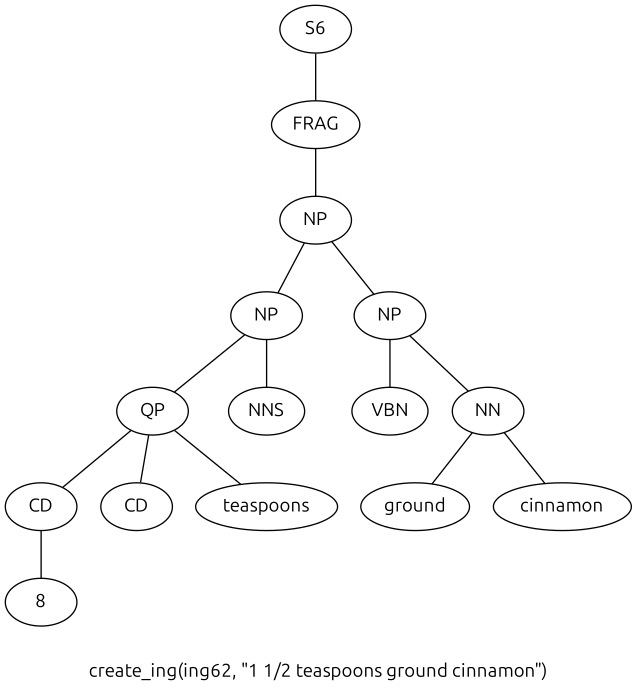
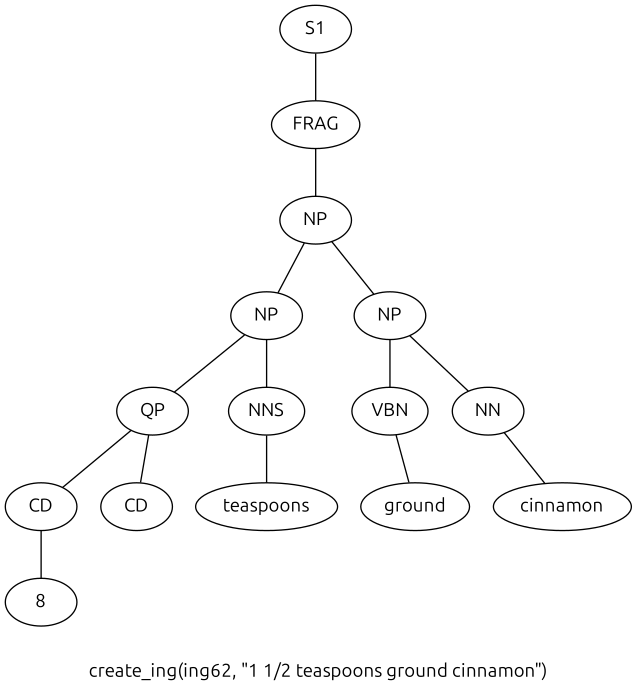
(316, 29) -> (316, 29)
(208, 457) -> (267, 459)
(452, 458) -> (402, 459)
